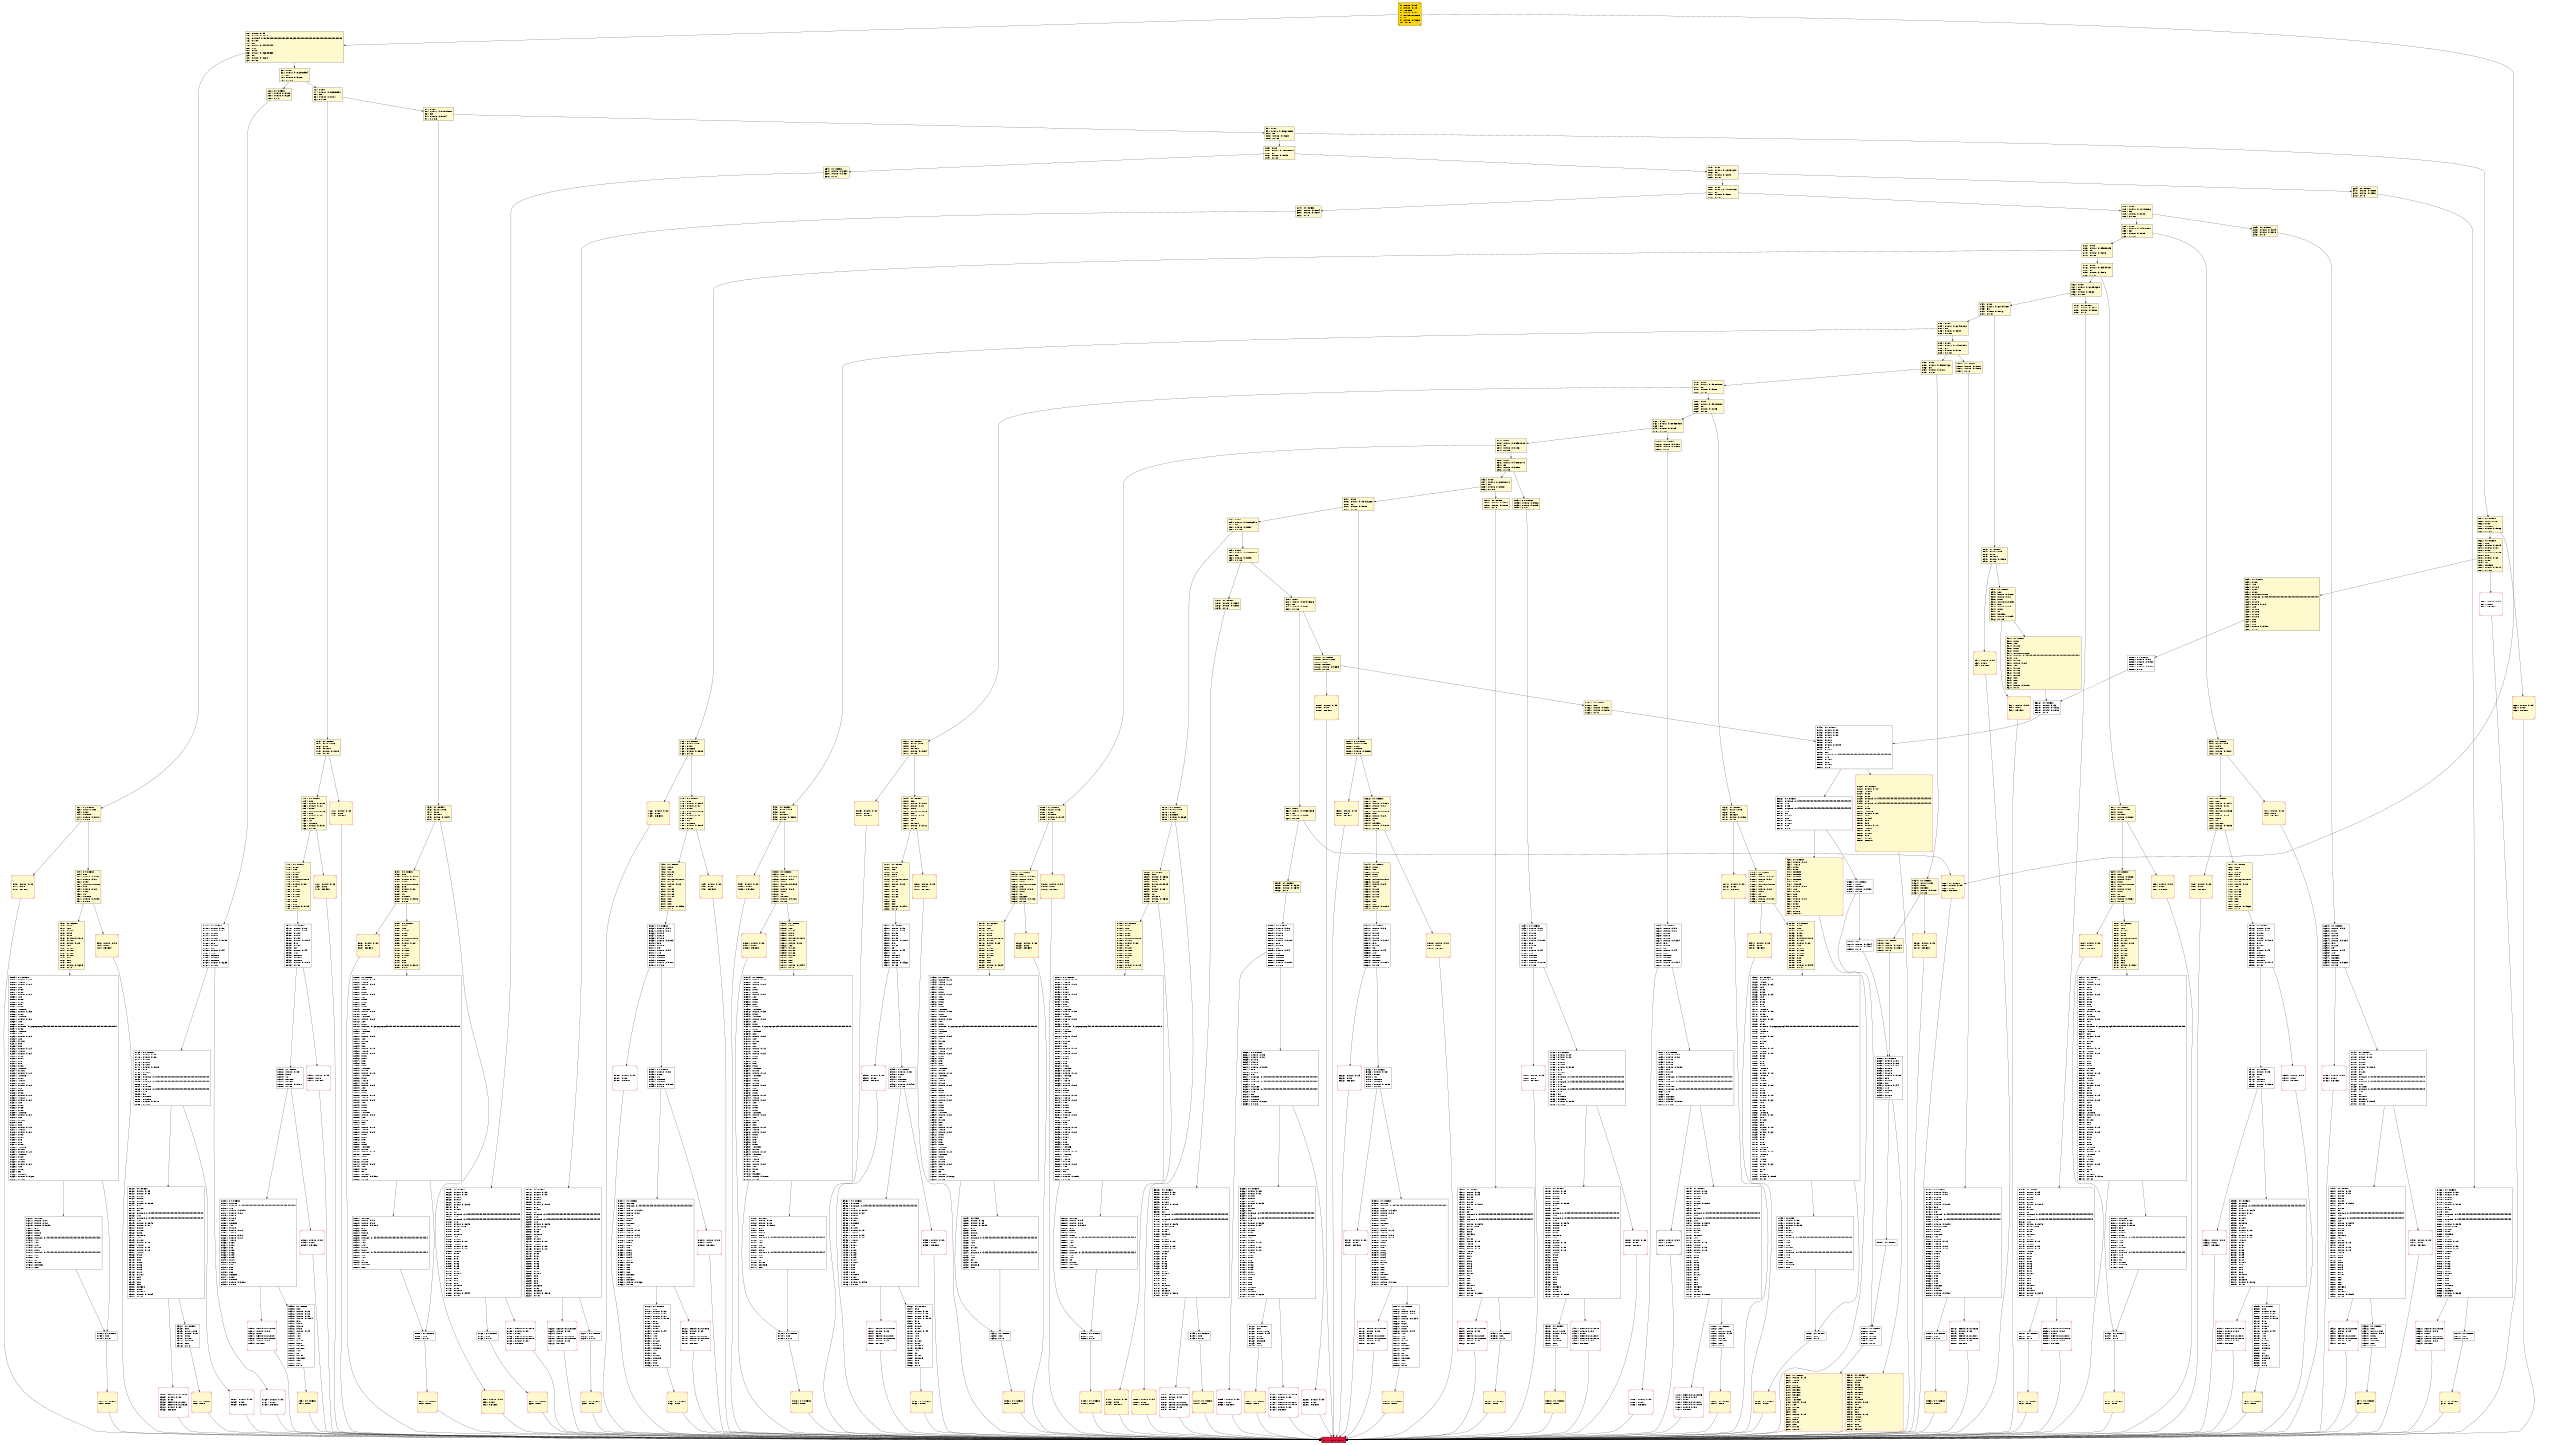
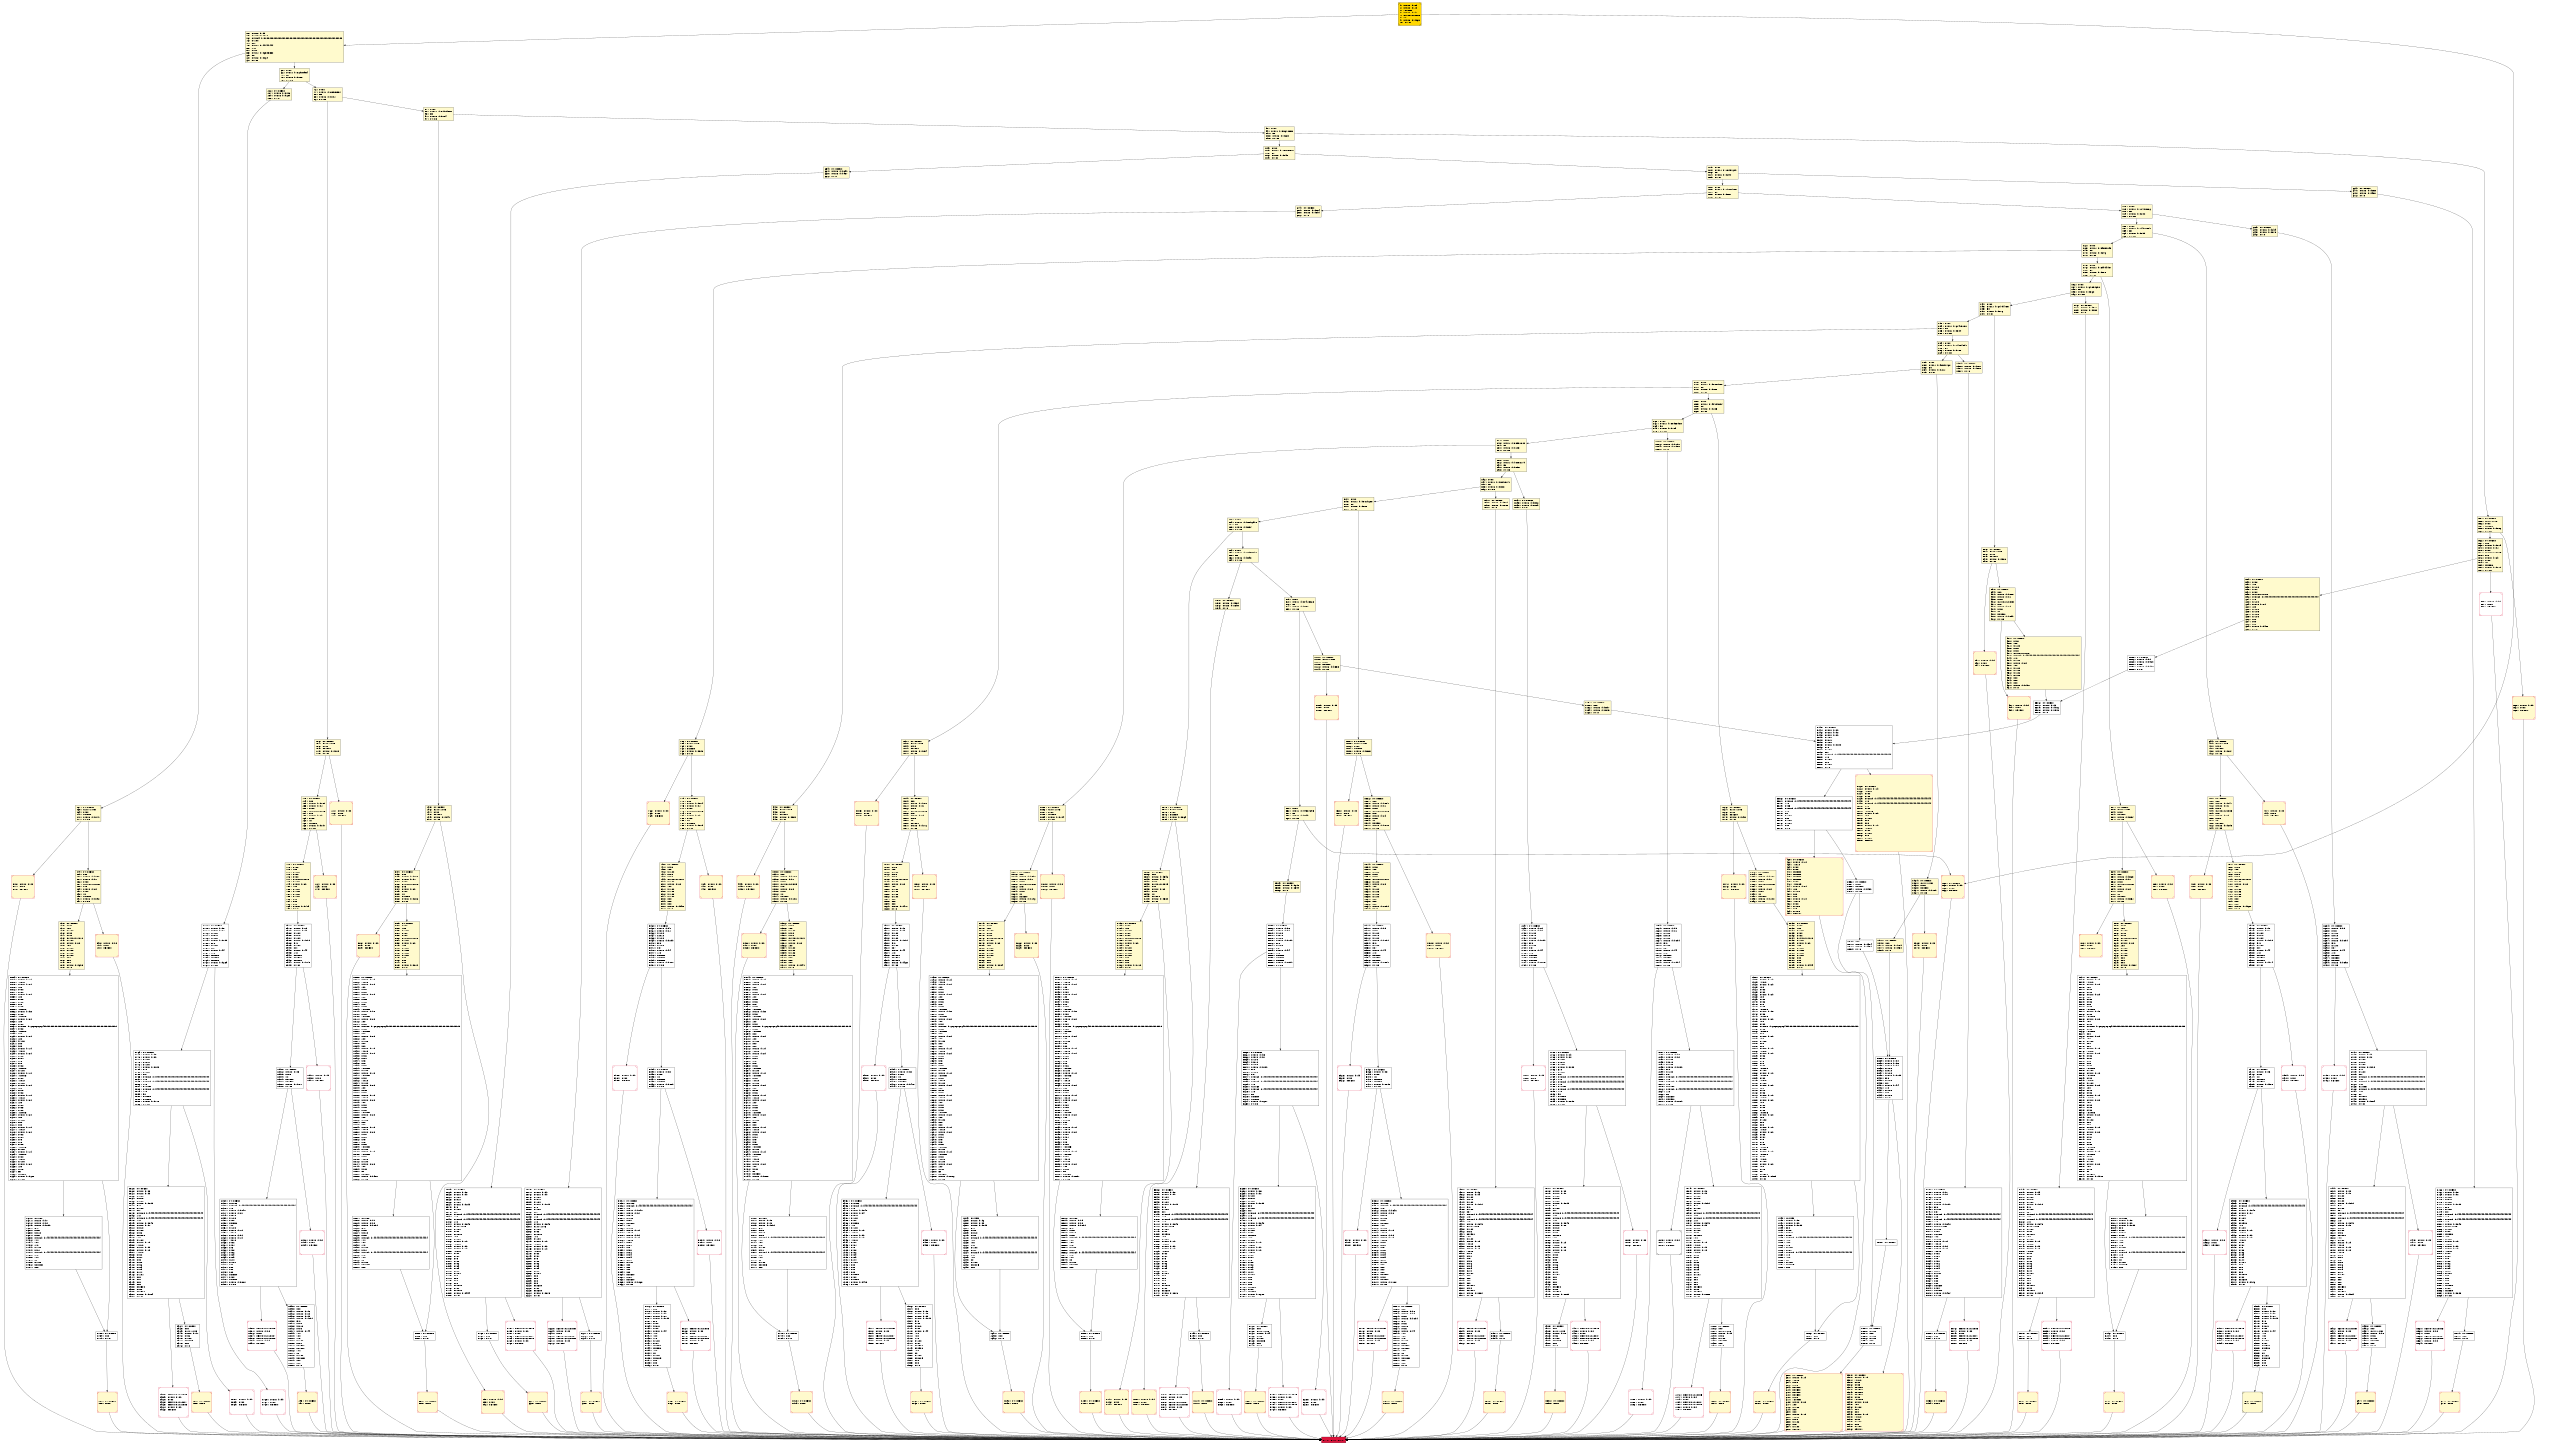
(1760, 946) -> none
(2044, 1432) -> none
